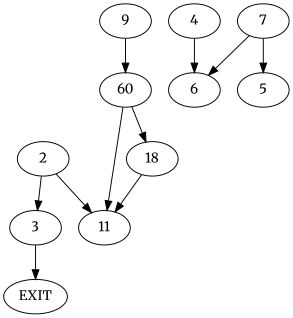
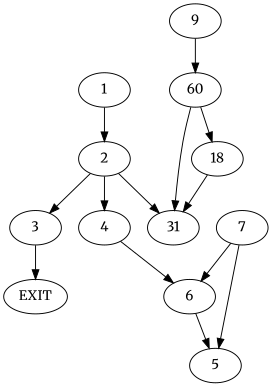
none -> (104, 90)
none -> (104, 189)
(104, 228) -> (173, 228)
none -> (201, 326)
